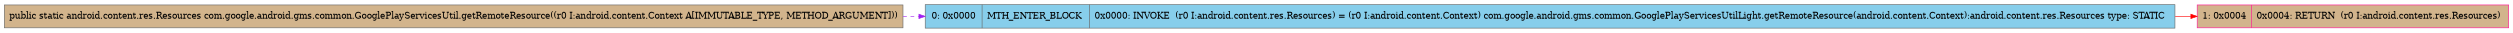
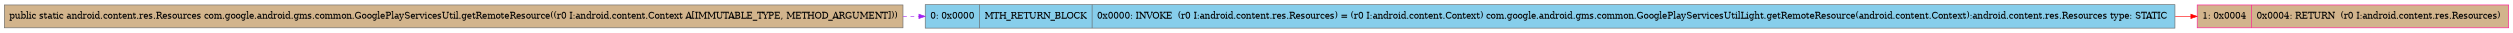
(1035, 16) -> (1036, 16)
